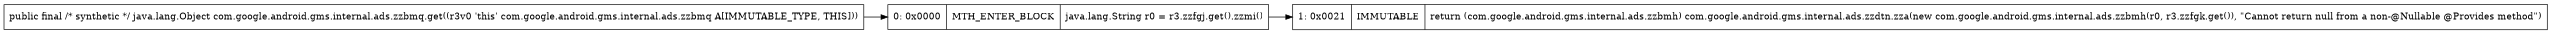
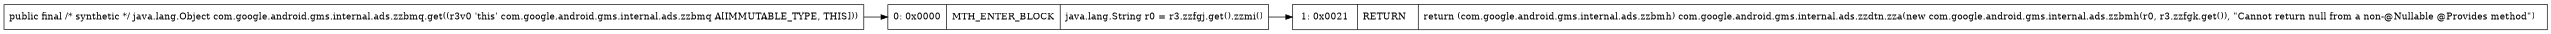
(1388, 17) -> (1385, 17)
